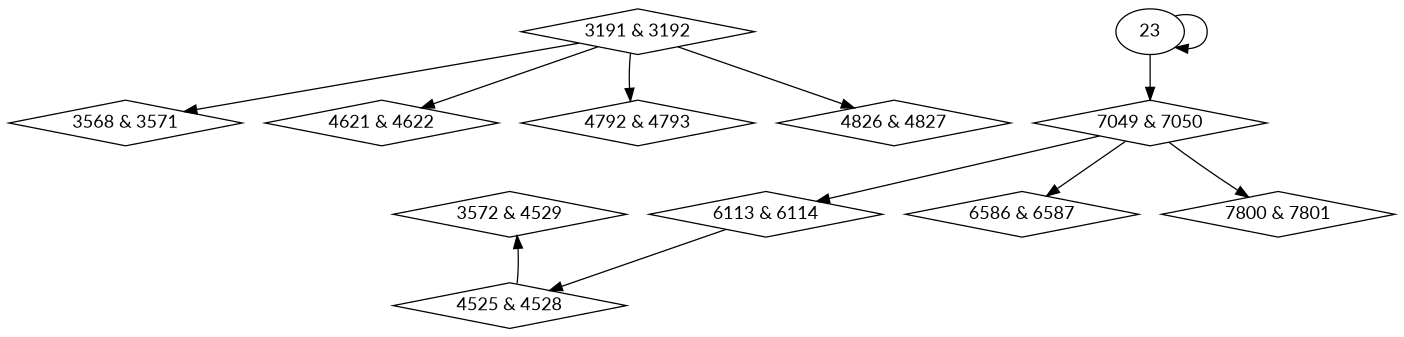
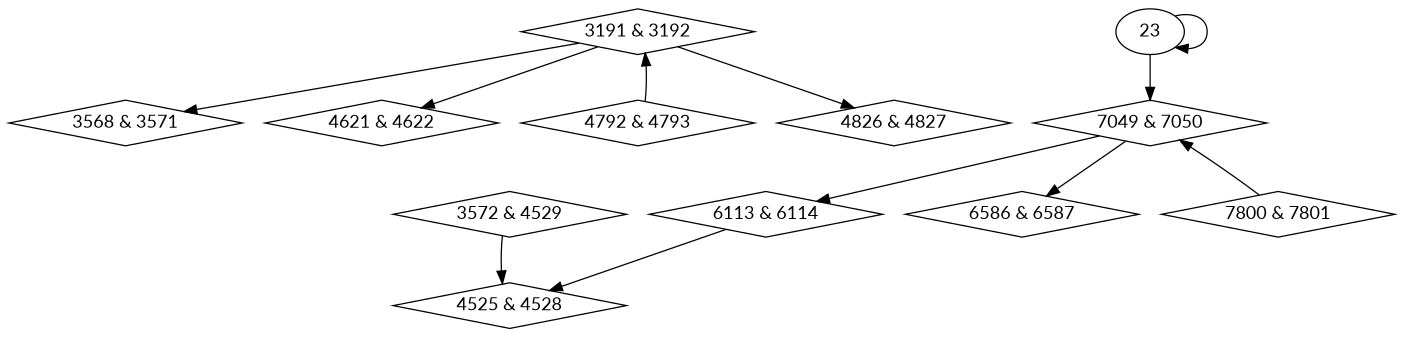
(629, 71) -> (646, 83)
(1203, 167) -> (1225, 170)
(518, 266) -> (501, 253)
